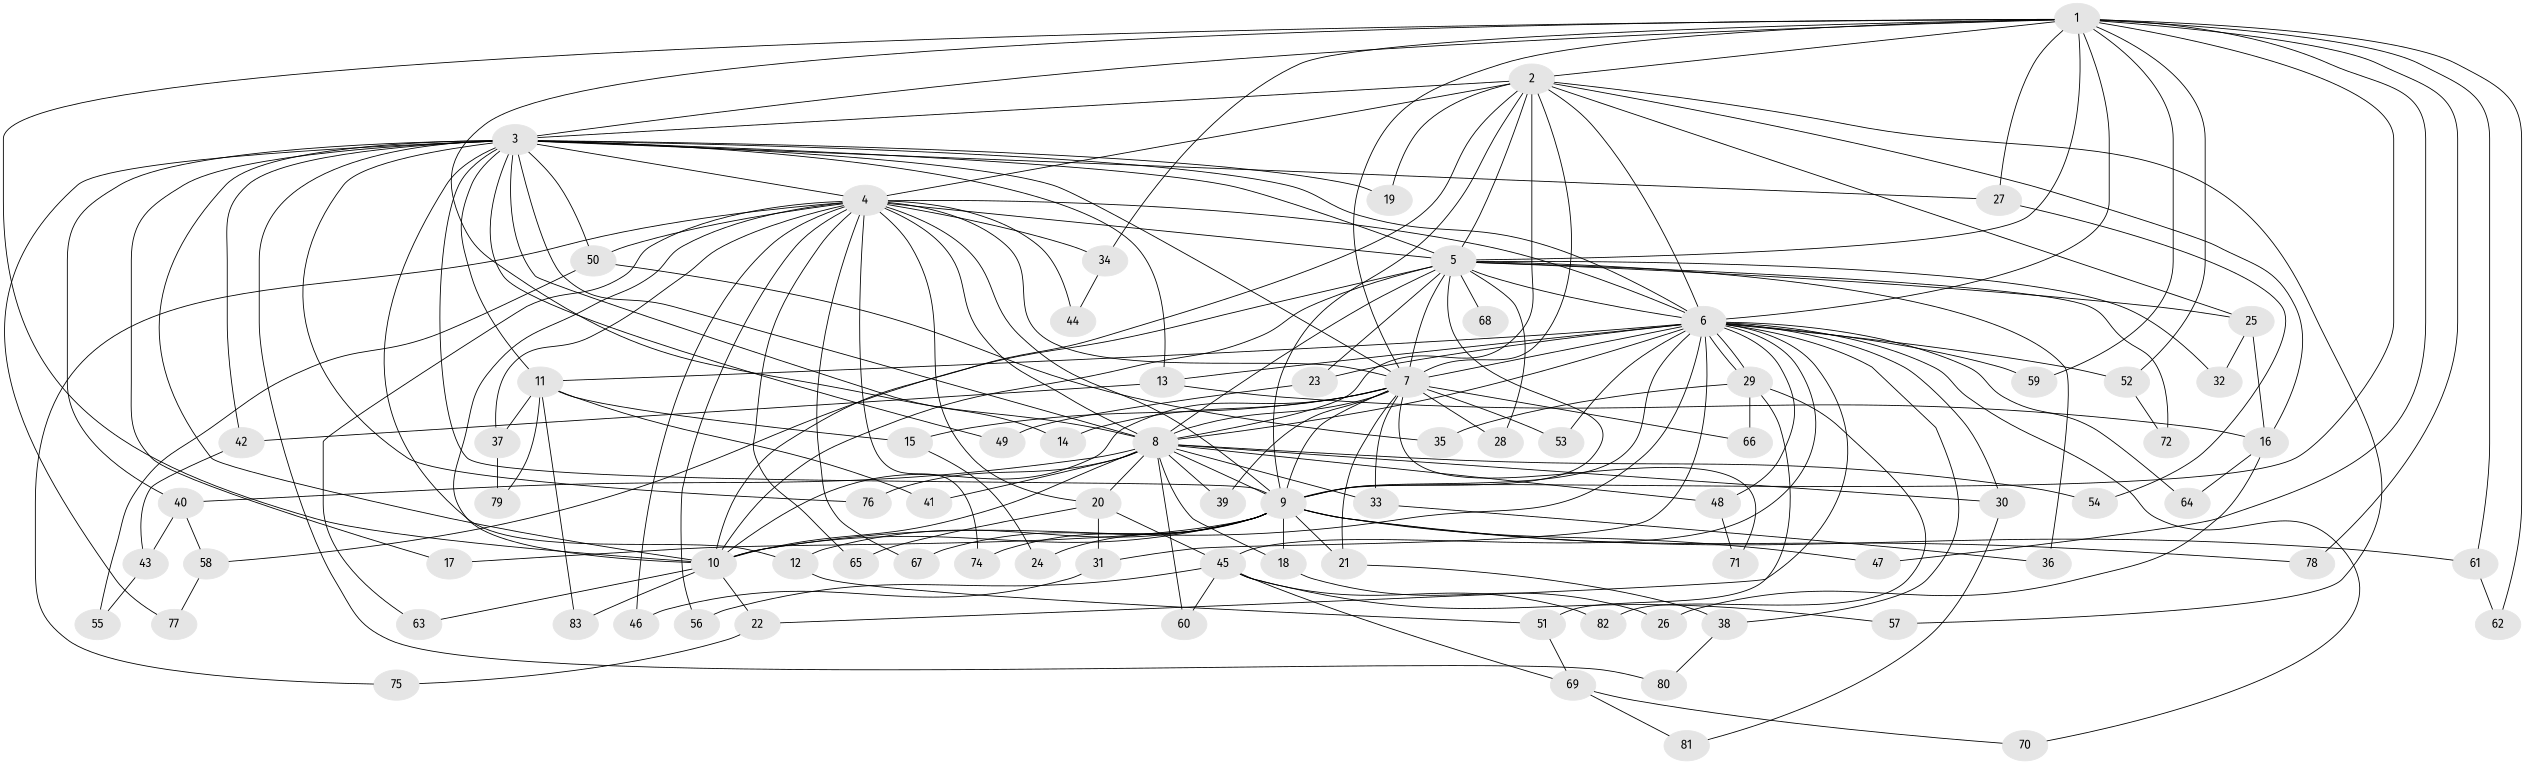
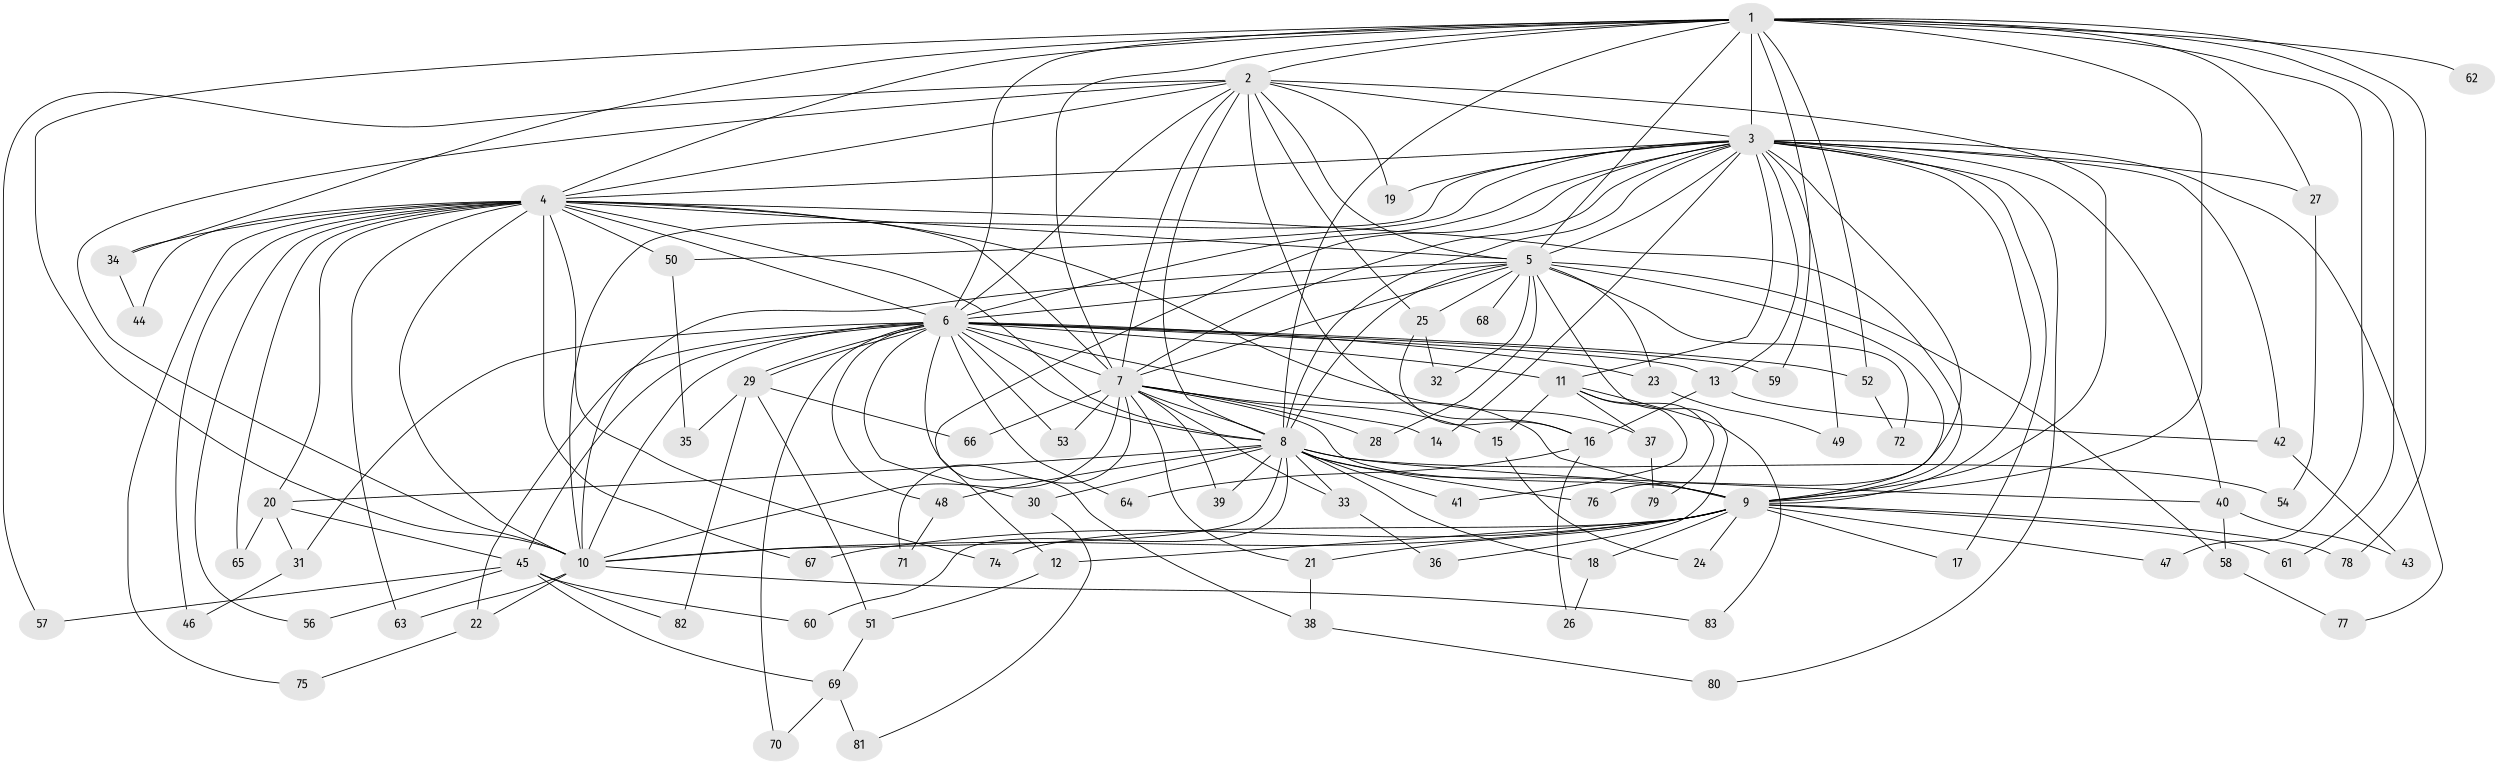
none -> (1047, 55)
(2487, 594) -> none
(98, 625) -> none
